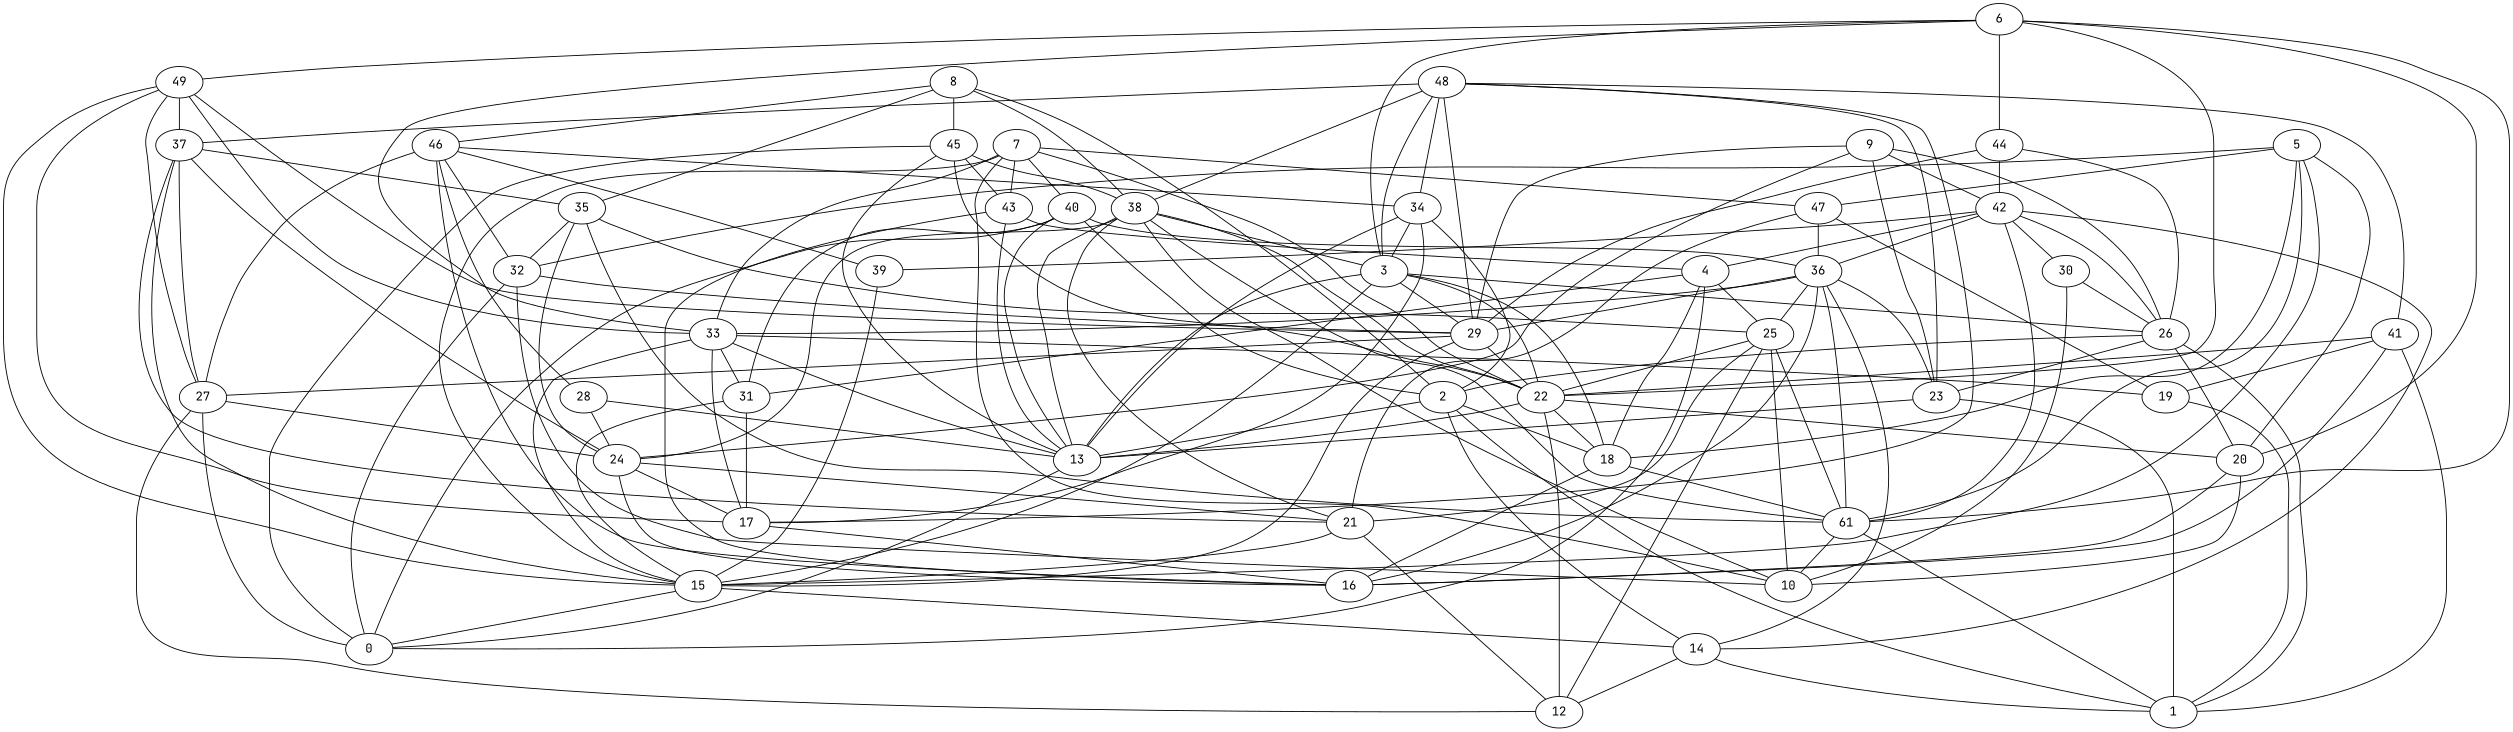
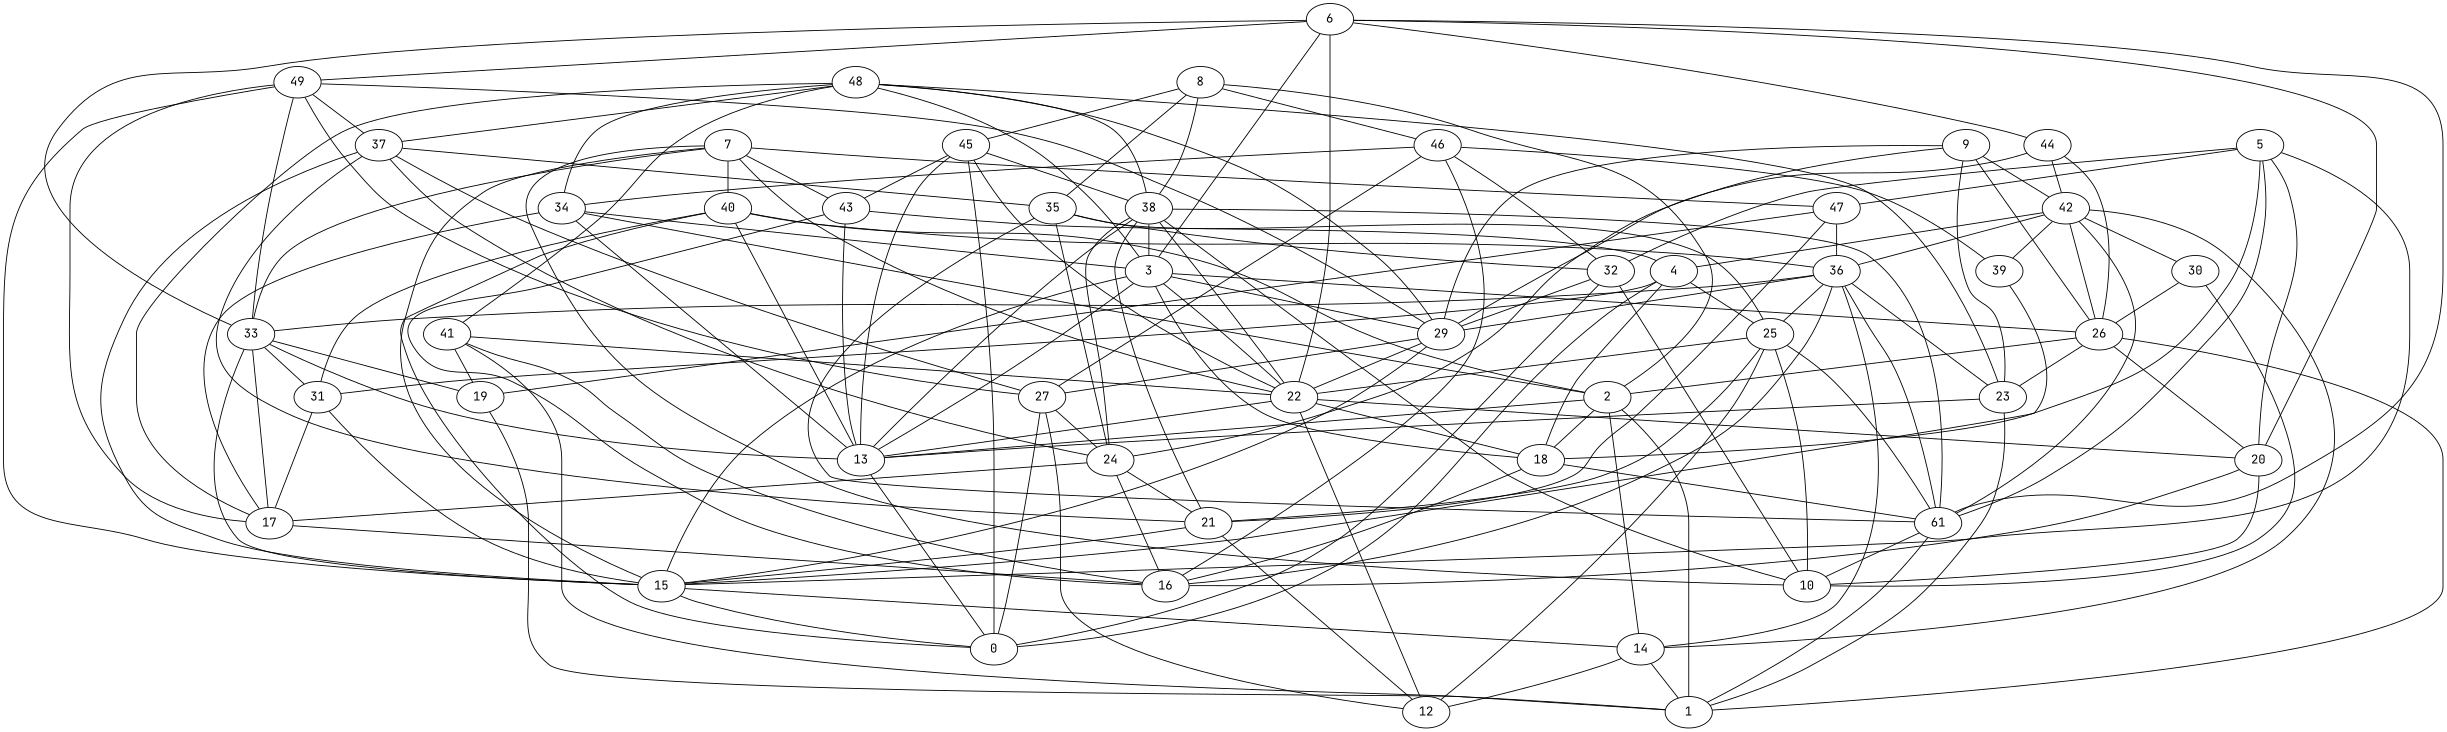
(584, 397) -> none
